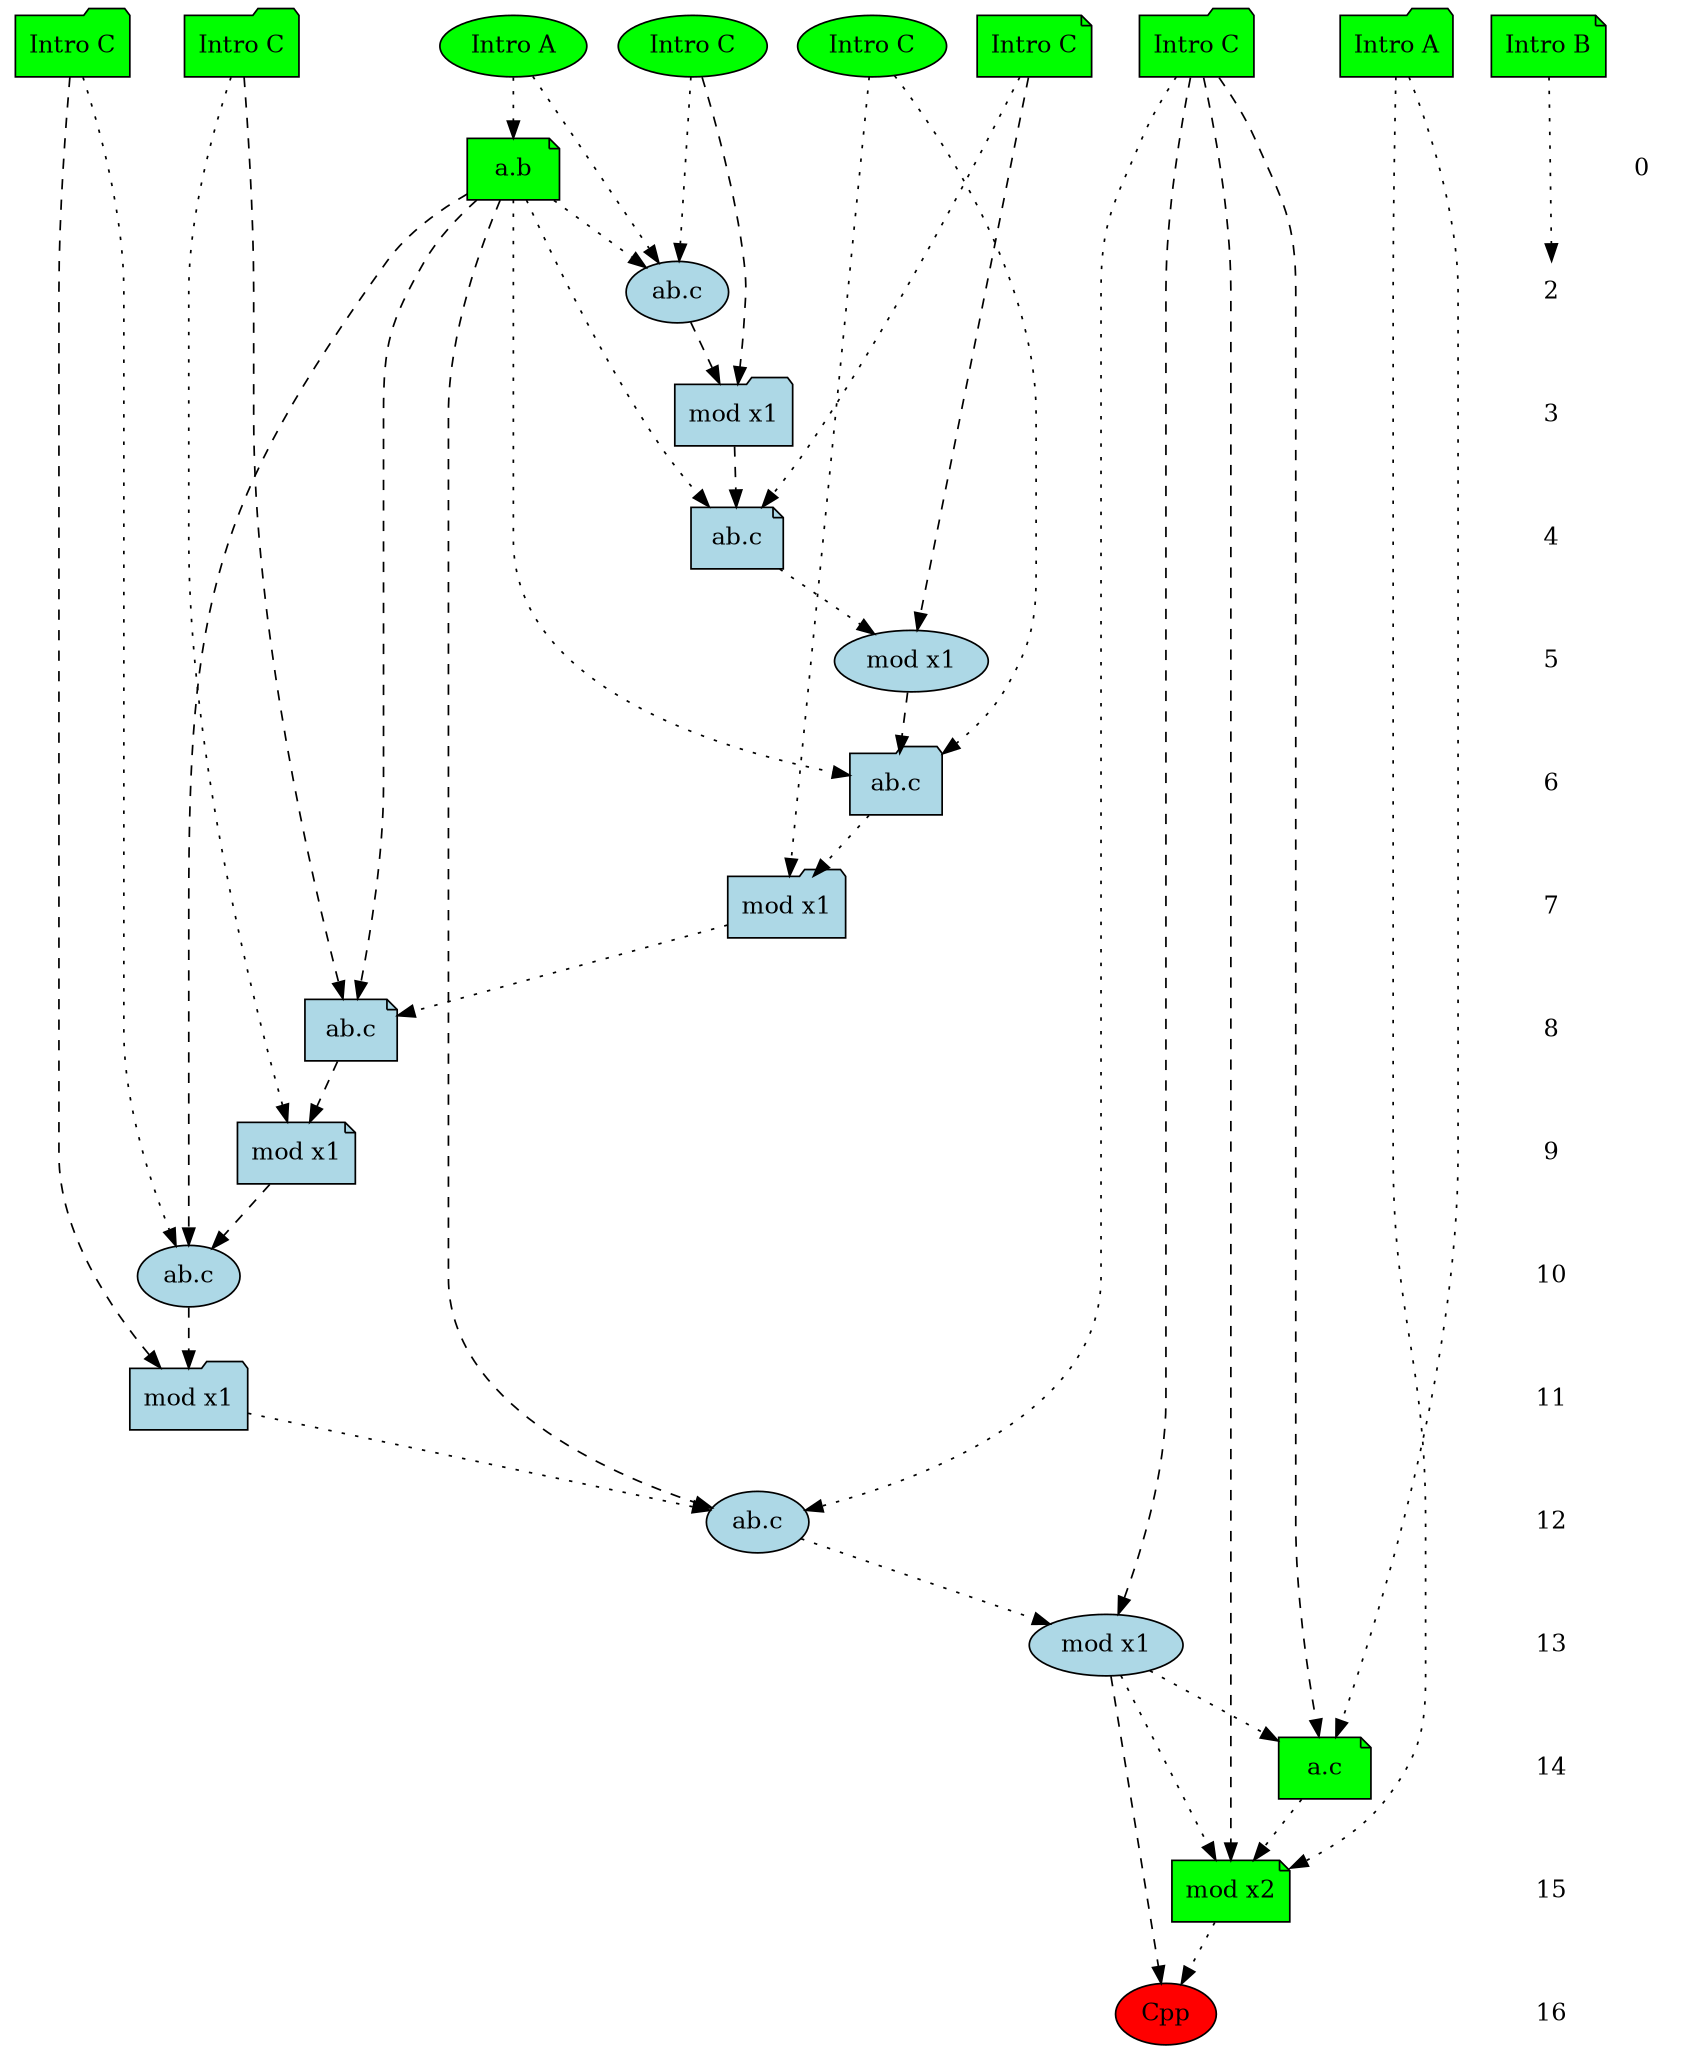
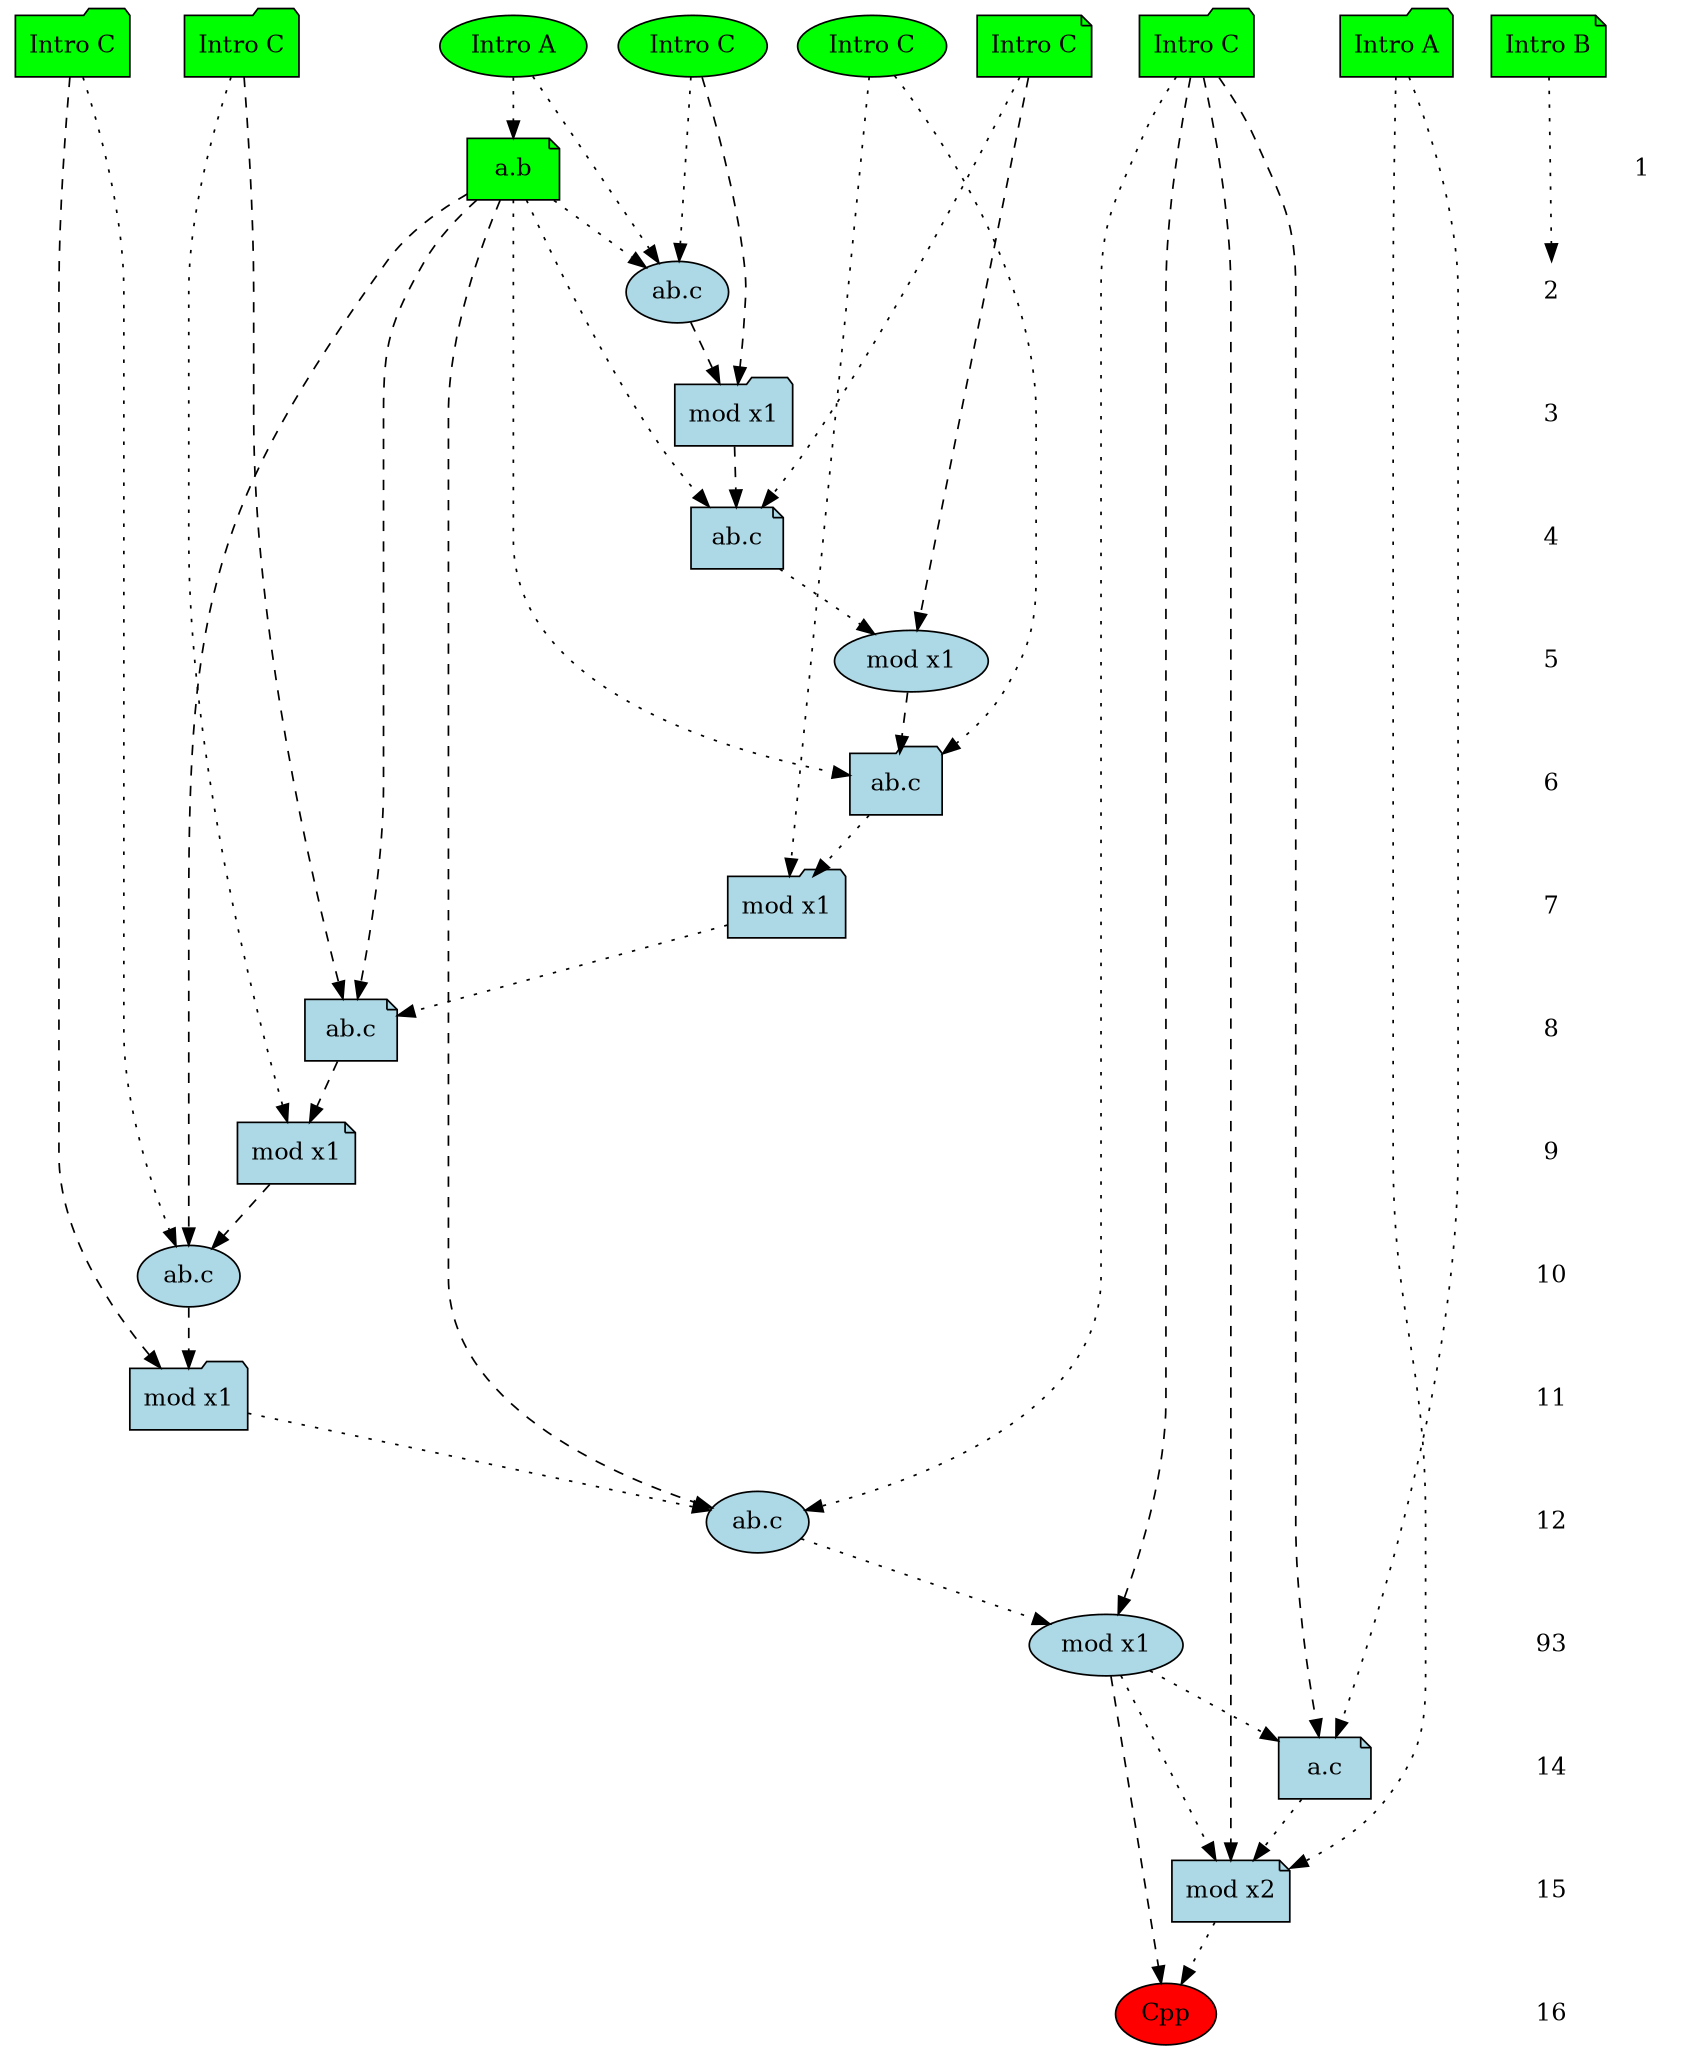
(1643, 169) -> (1643, 169)
(1552, 1645) -> (1552, 1645)
(1325, 1768) -> (1325, 1768)
(1231, 1891) -> (1231, 1891)
